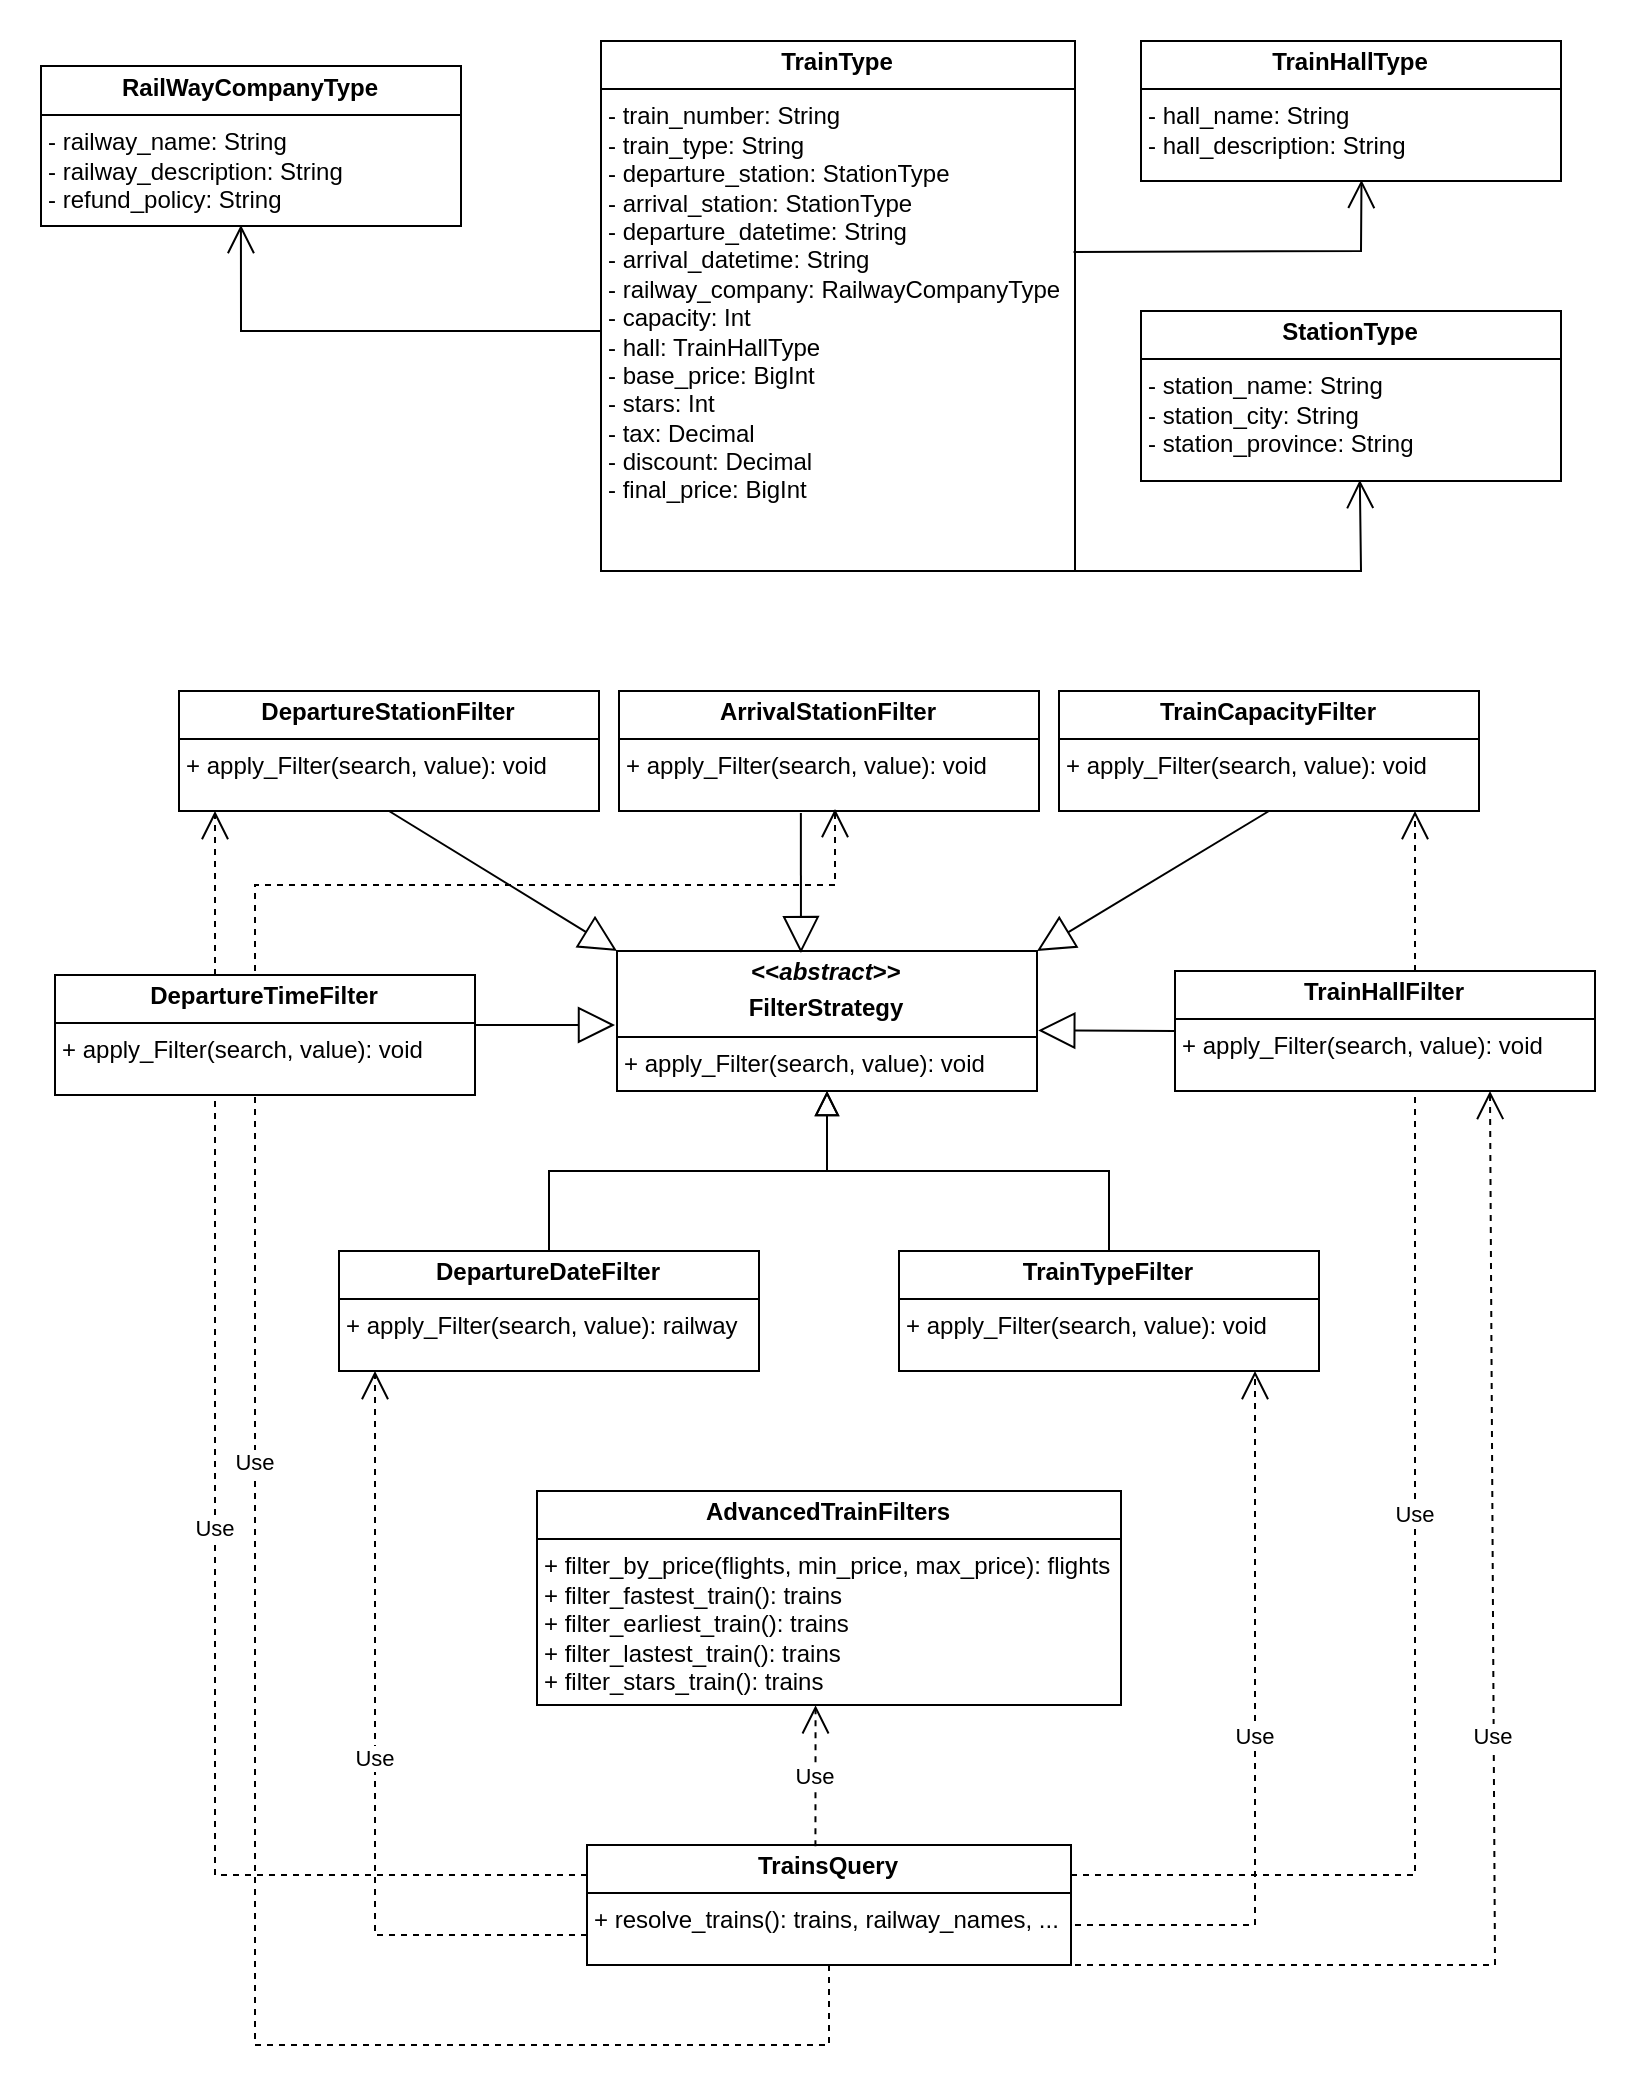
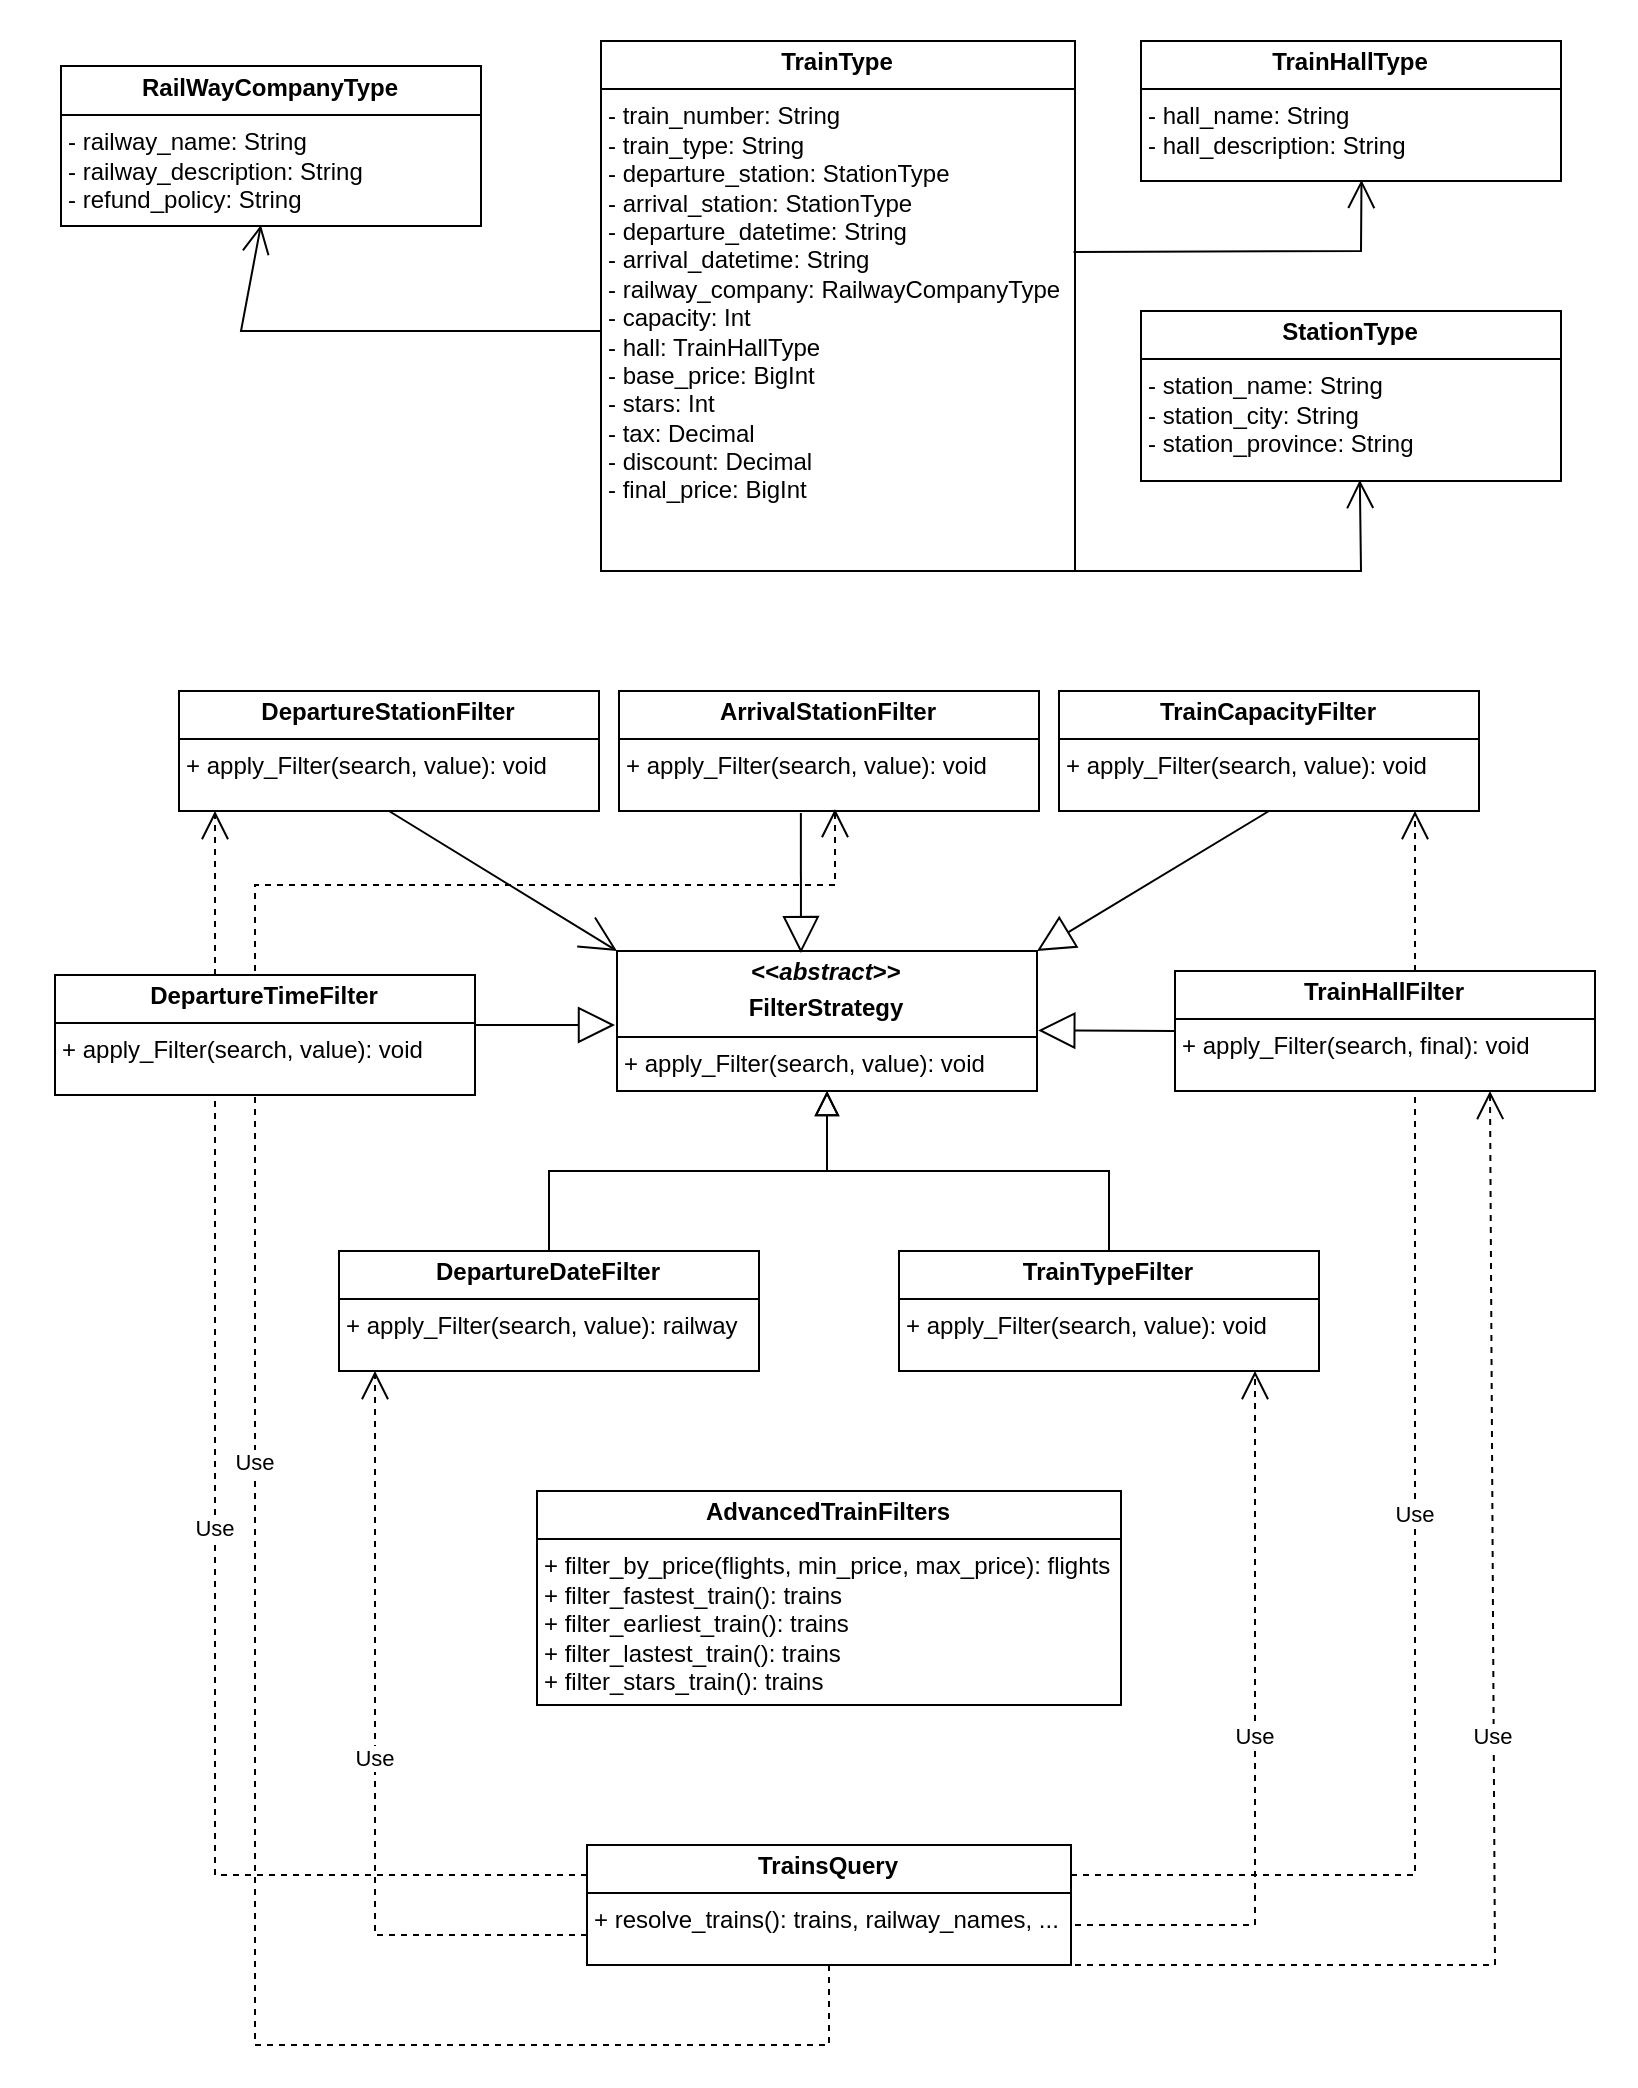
(251, 146) -> (271, 146)
(584, 931) -> (599, 940)
(1379, 1000) -> (1376, 1000)
(816, 1778) -> none
